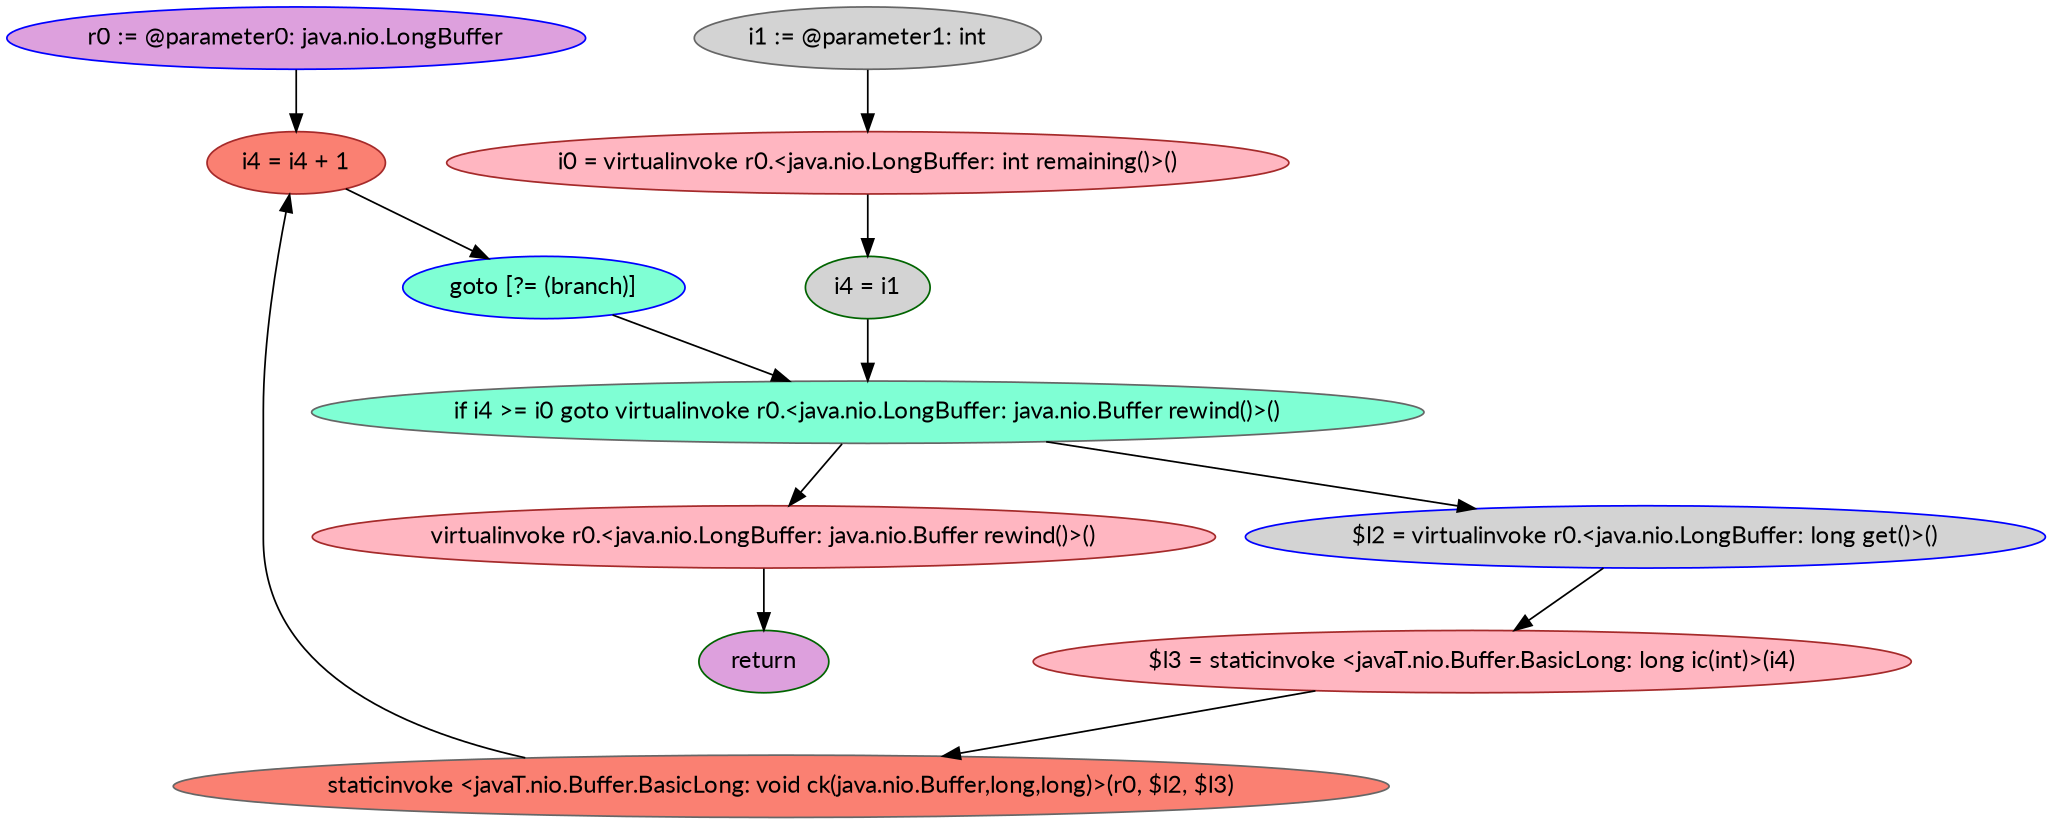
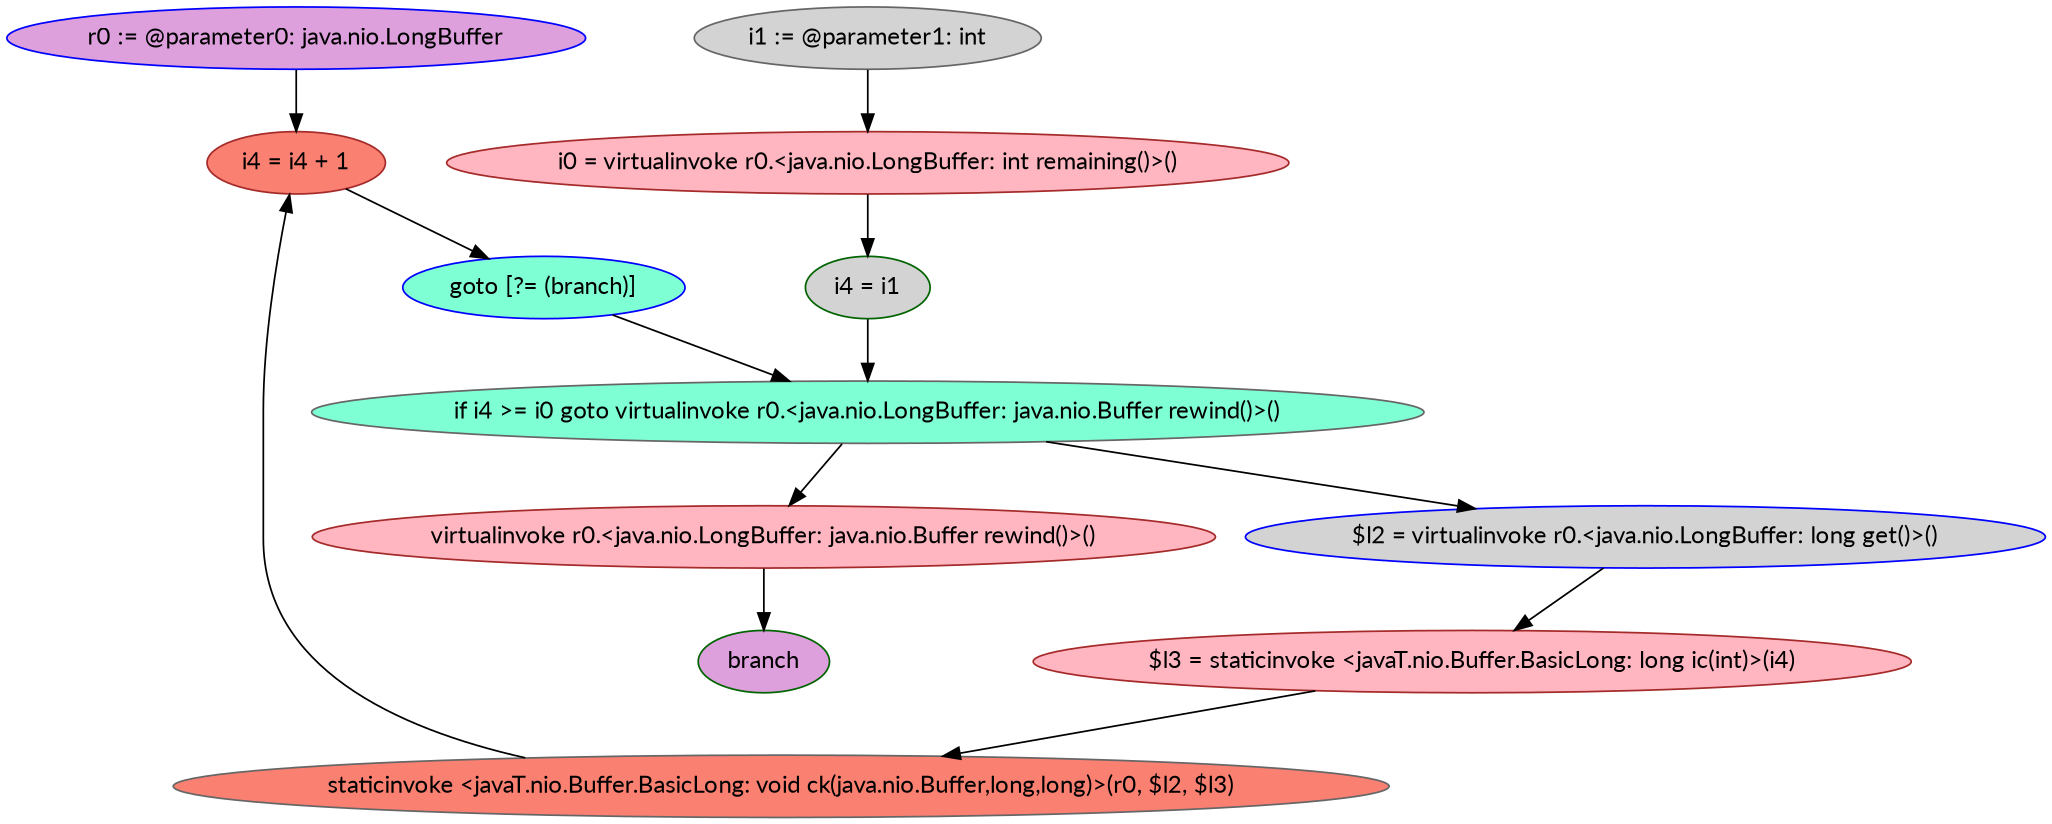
(764, 662) -> (764, 662)
